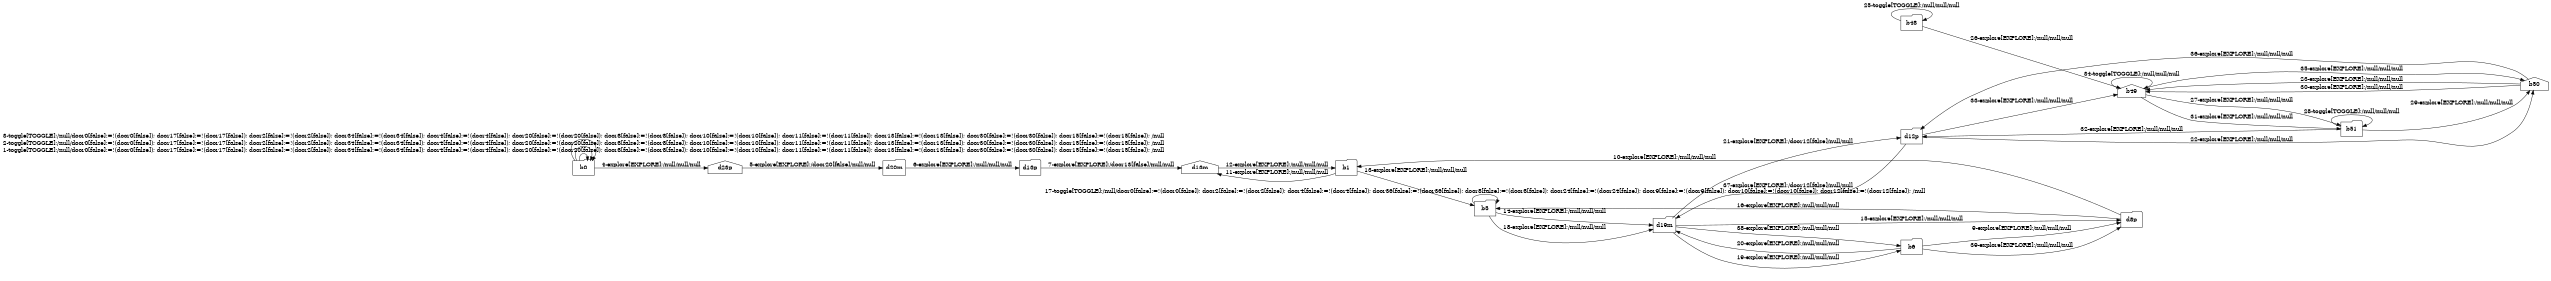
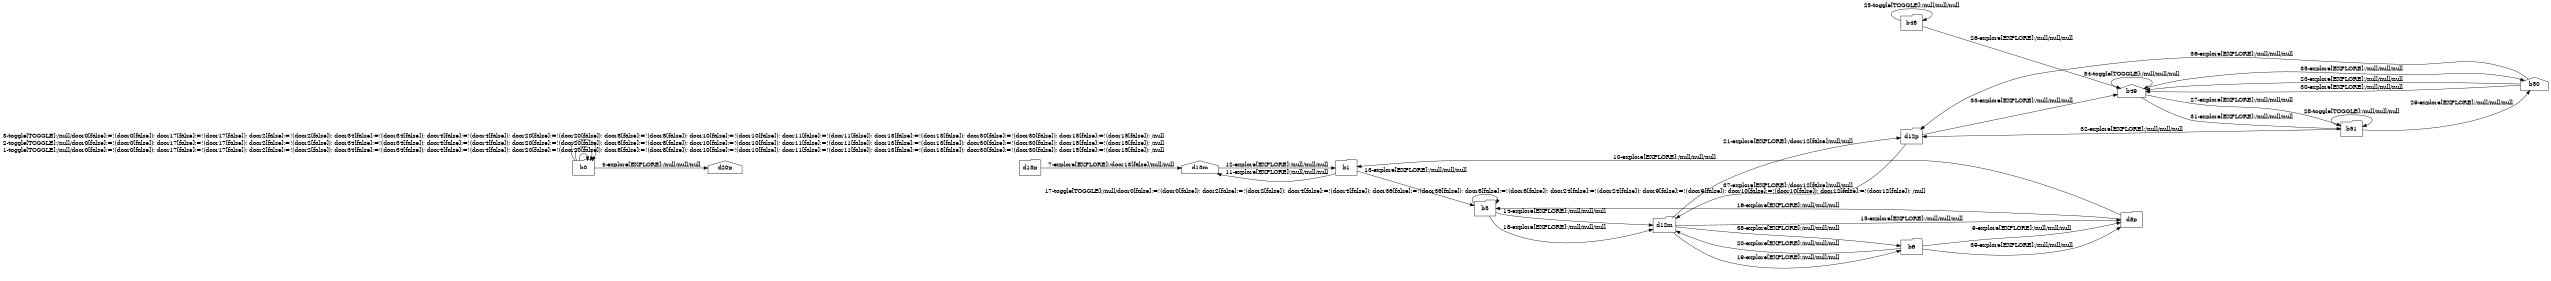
(2241, 143) -> none
(725, 168) -> (725, 168)
(894, 168) -> none
(1664, 226) -> (1664, 226)
